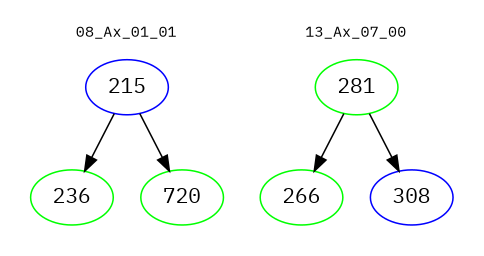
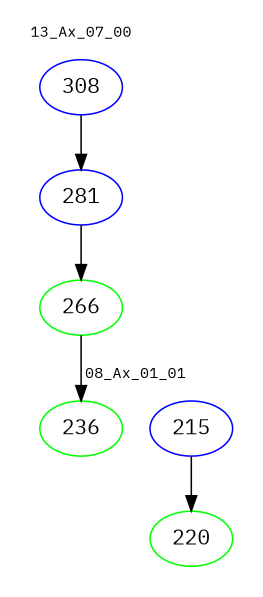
(357, 87) -> (81, 197)
(103, 135) -> (81, 369)
(381, 135) -> (81, 135)
(182, 197) -> (191, 539)
